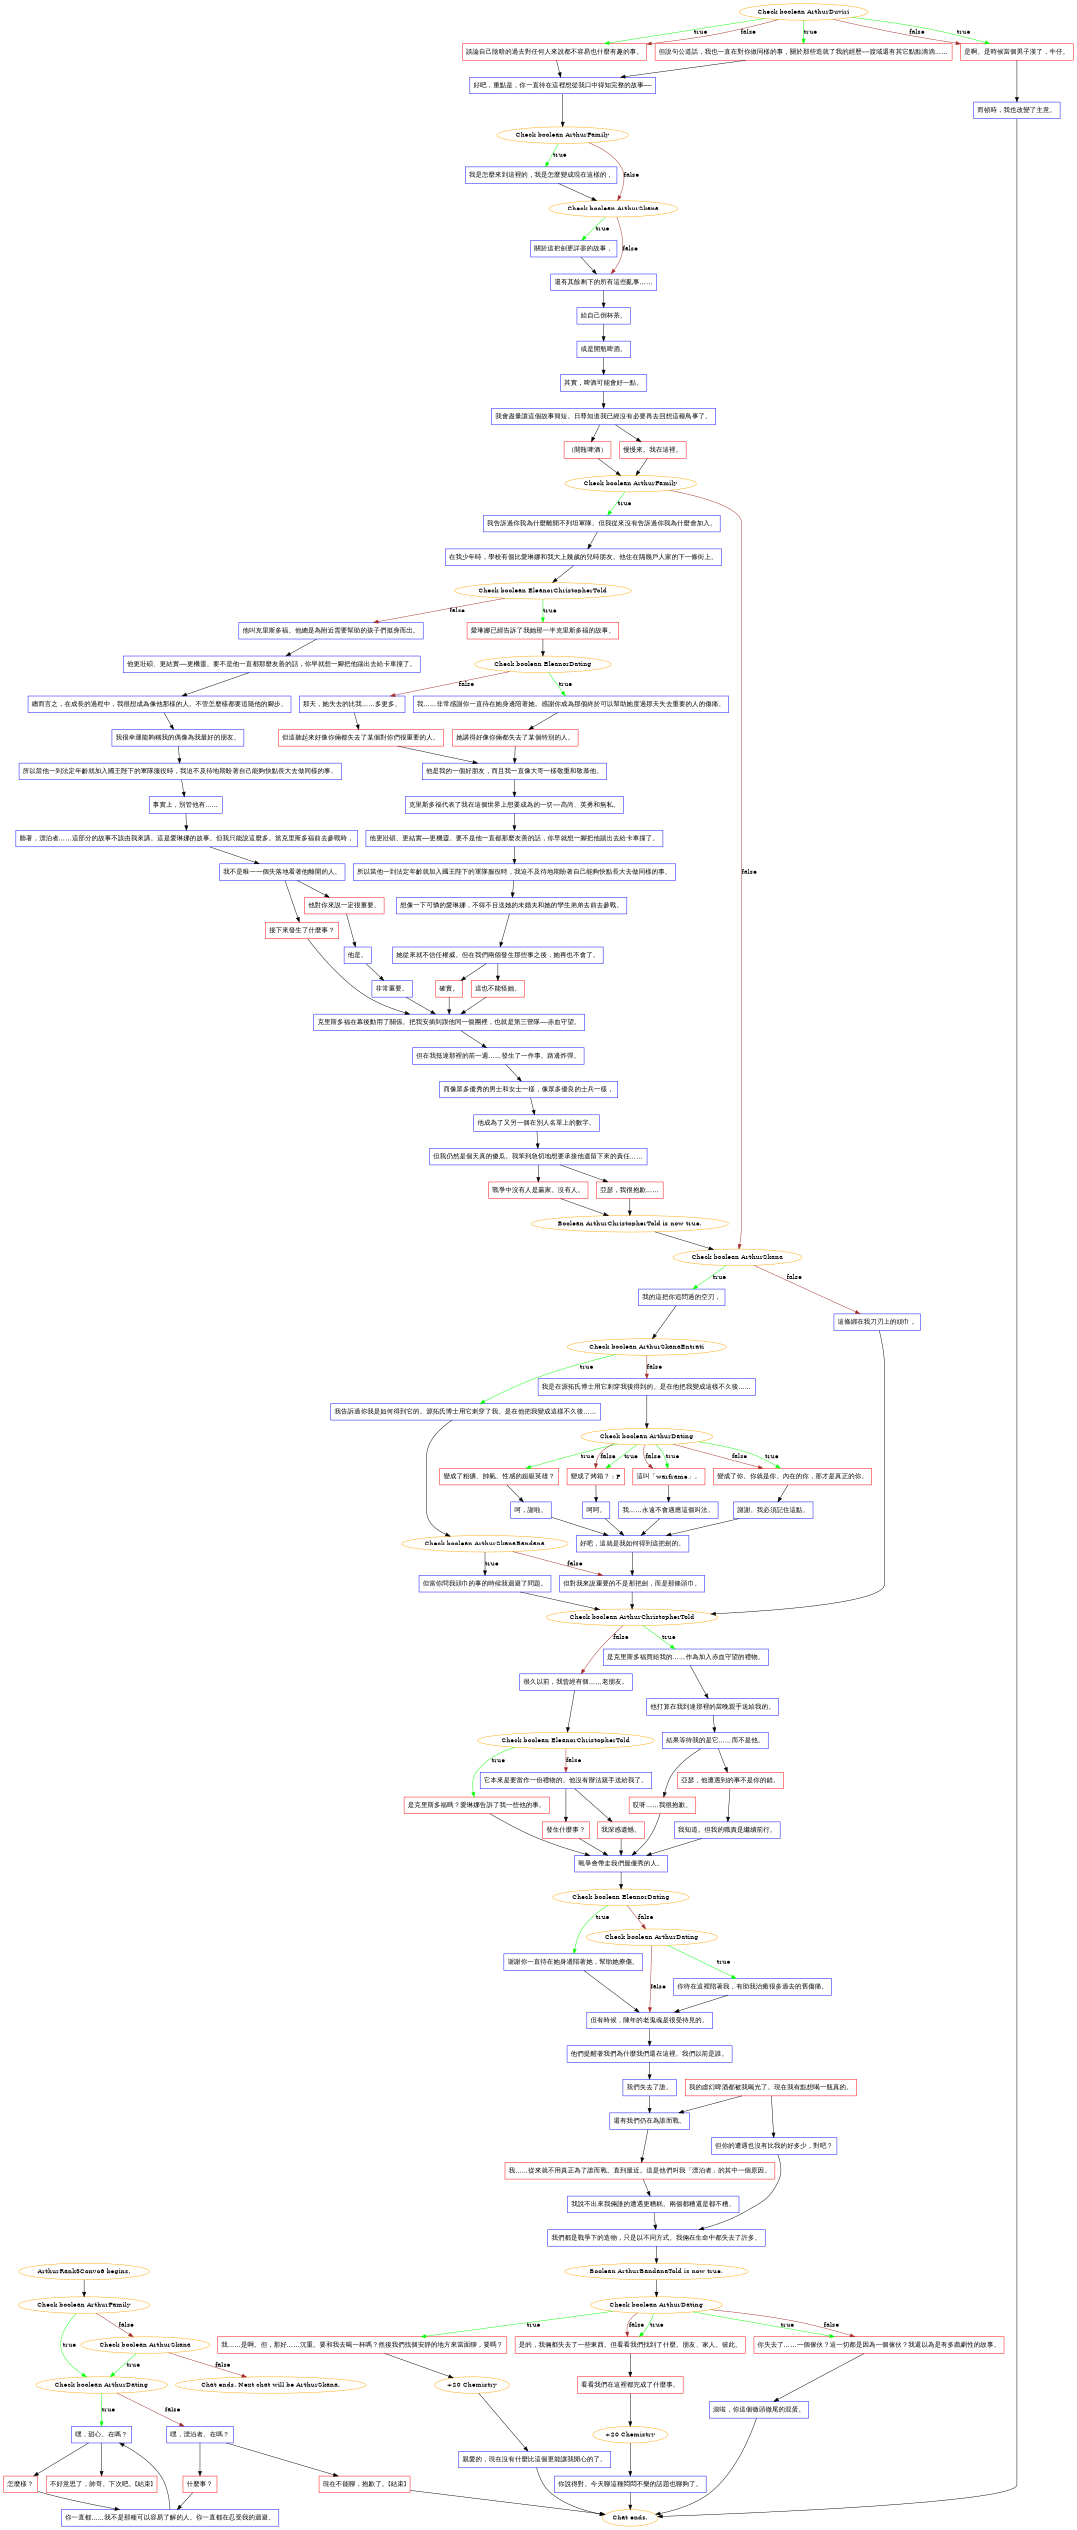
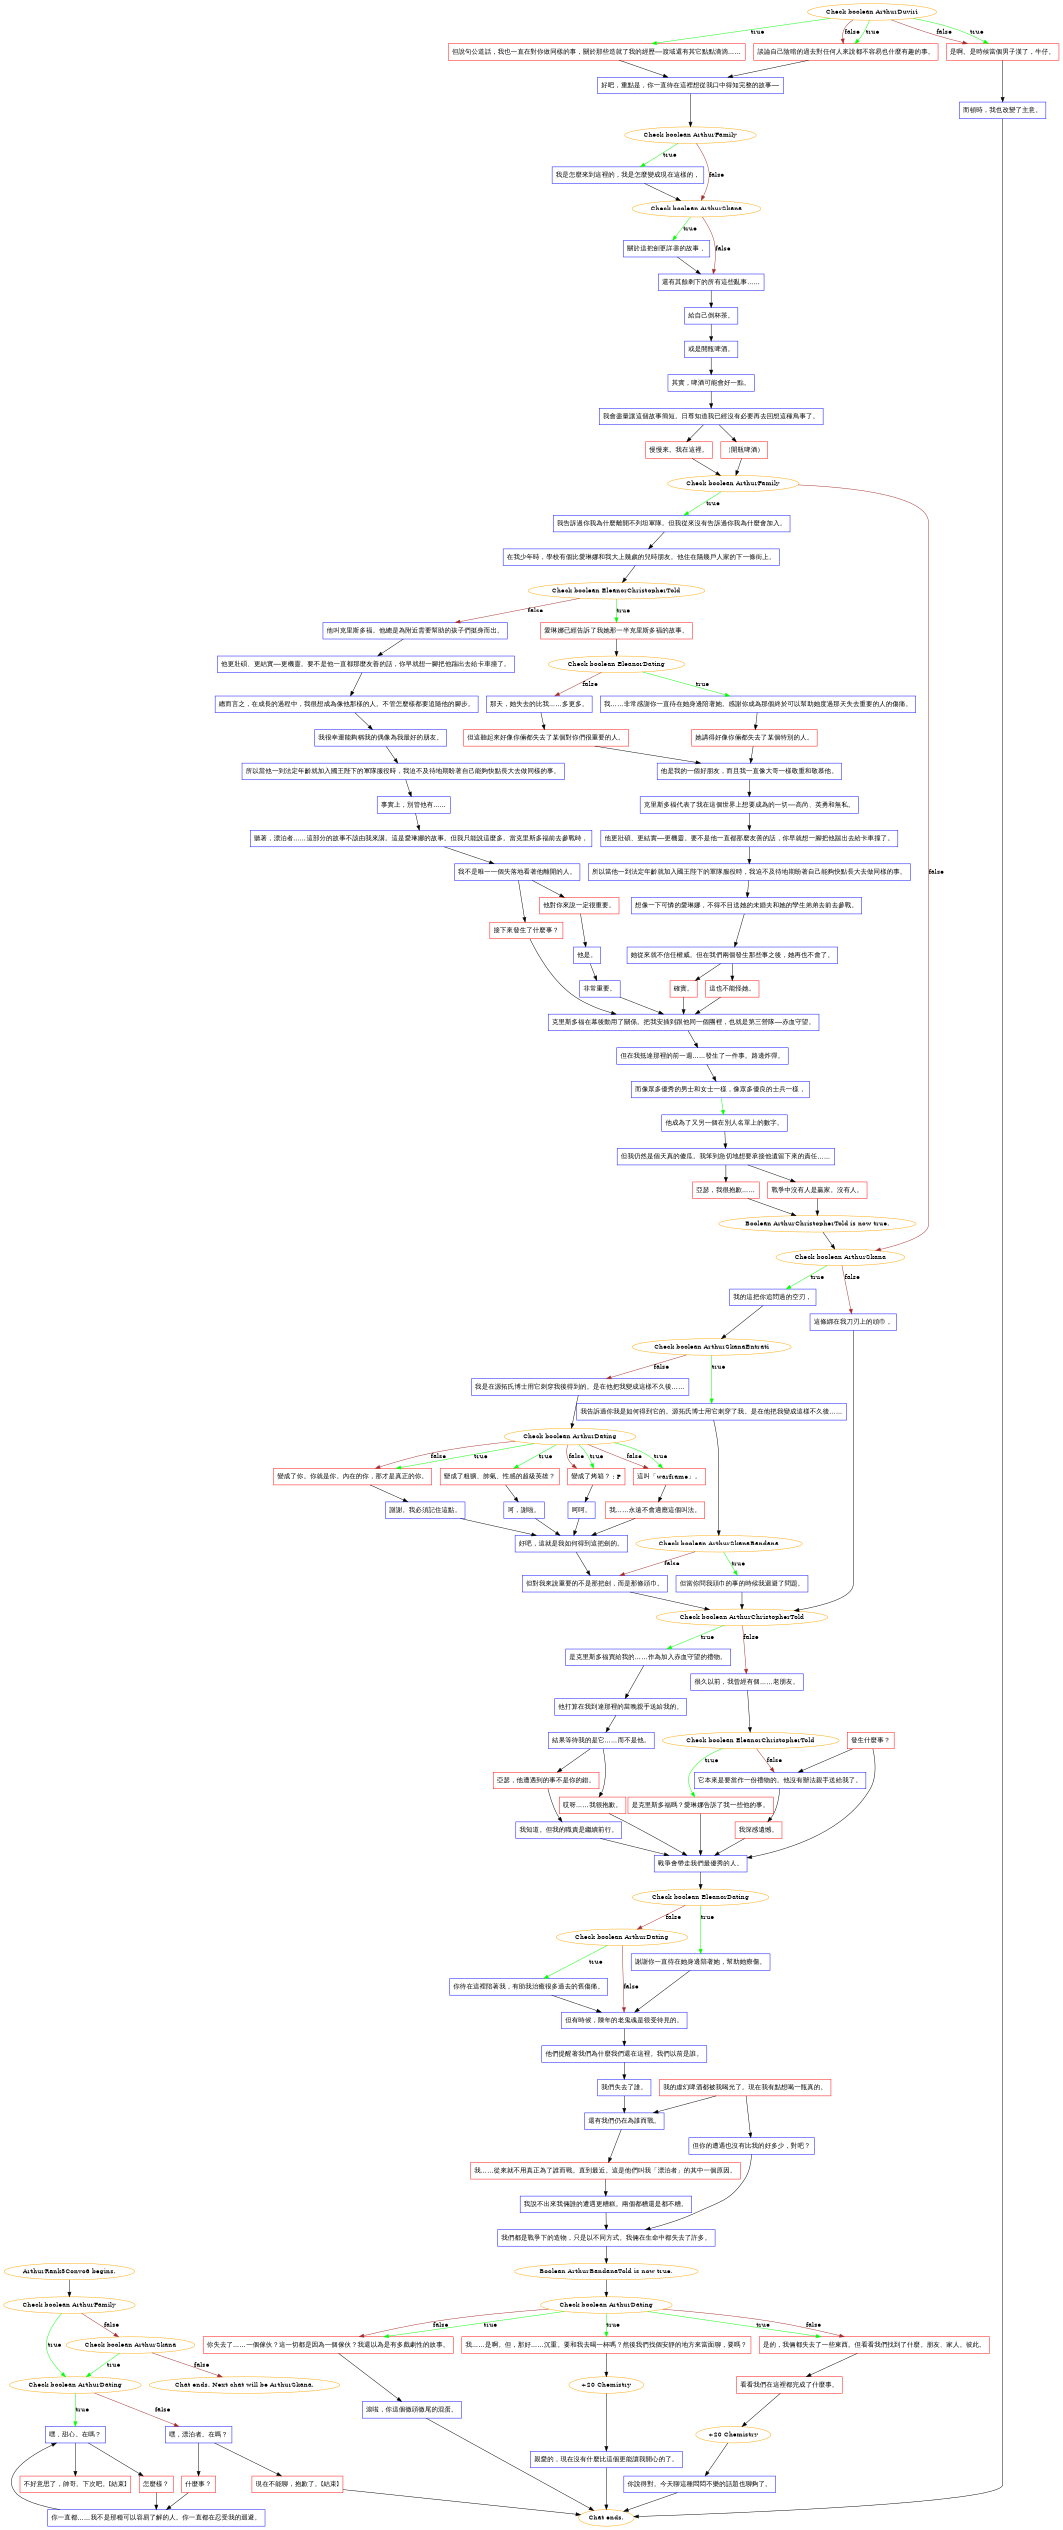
(532, 1104) -> (722, 1104)
(668, 1510) -> (655, 1510)
(485, 1561) -> (729, 1562)
(566, 1803) -> (828, 1760)
